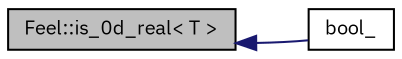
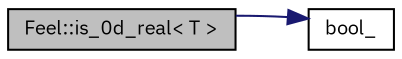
(282, 42) -> (262, 16)
